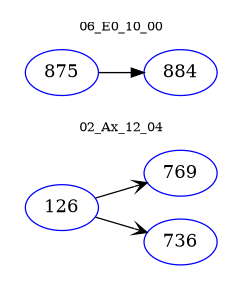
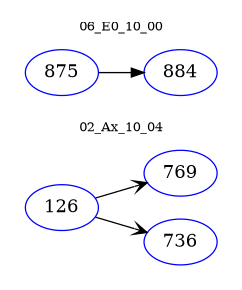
(121, 128) -> (121, 128)
